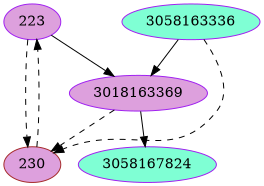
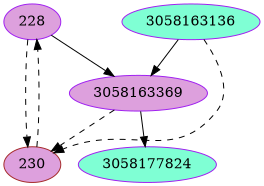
(32, 22) -> (32, 22)
(191, 22) -> (191, 22)
(138, 93) -> (138, 93)
(147, 165) -> (147, 165)
